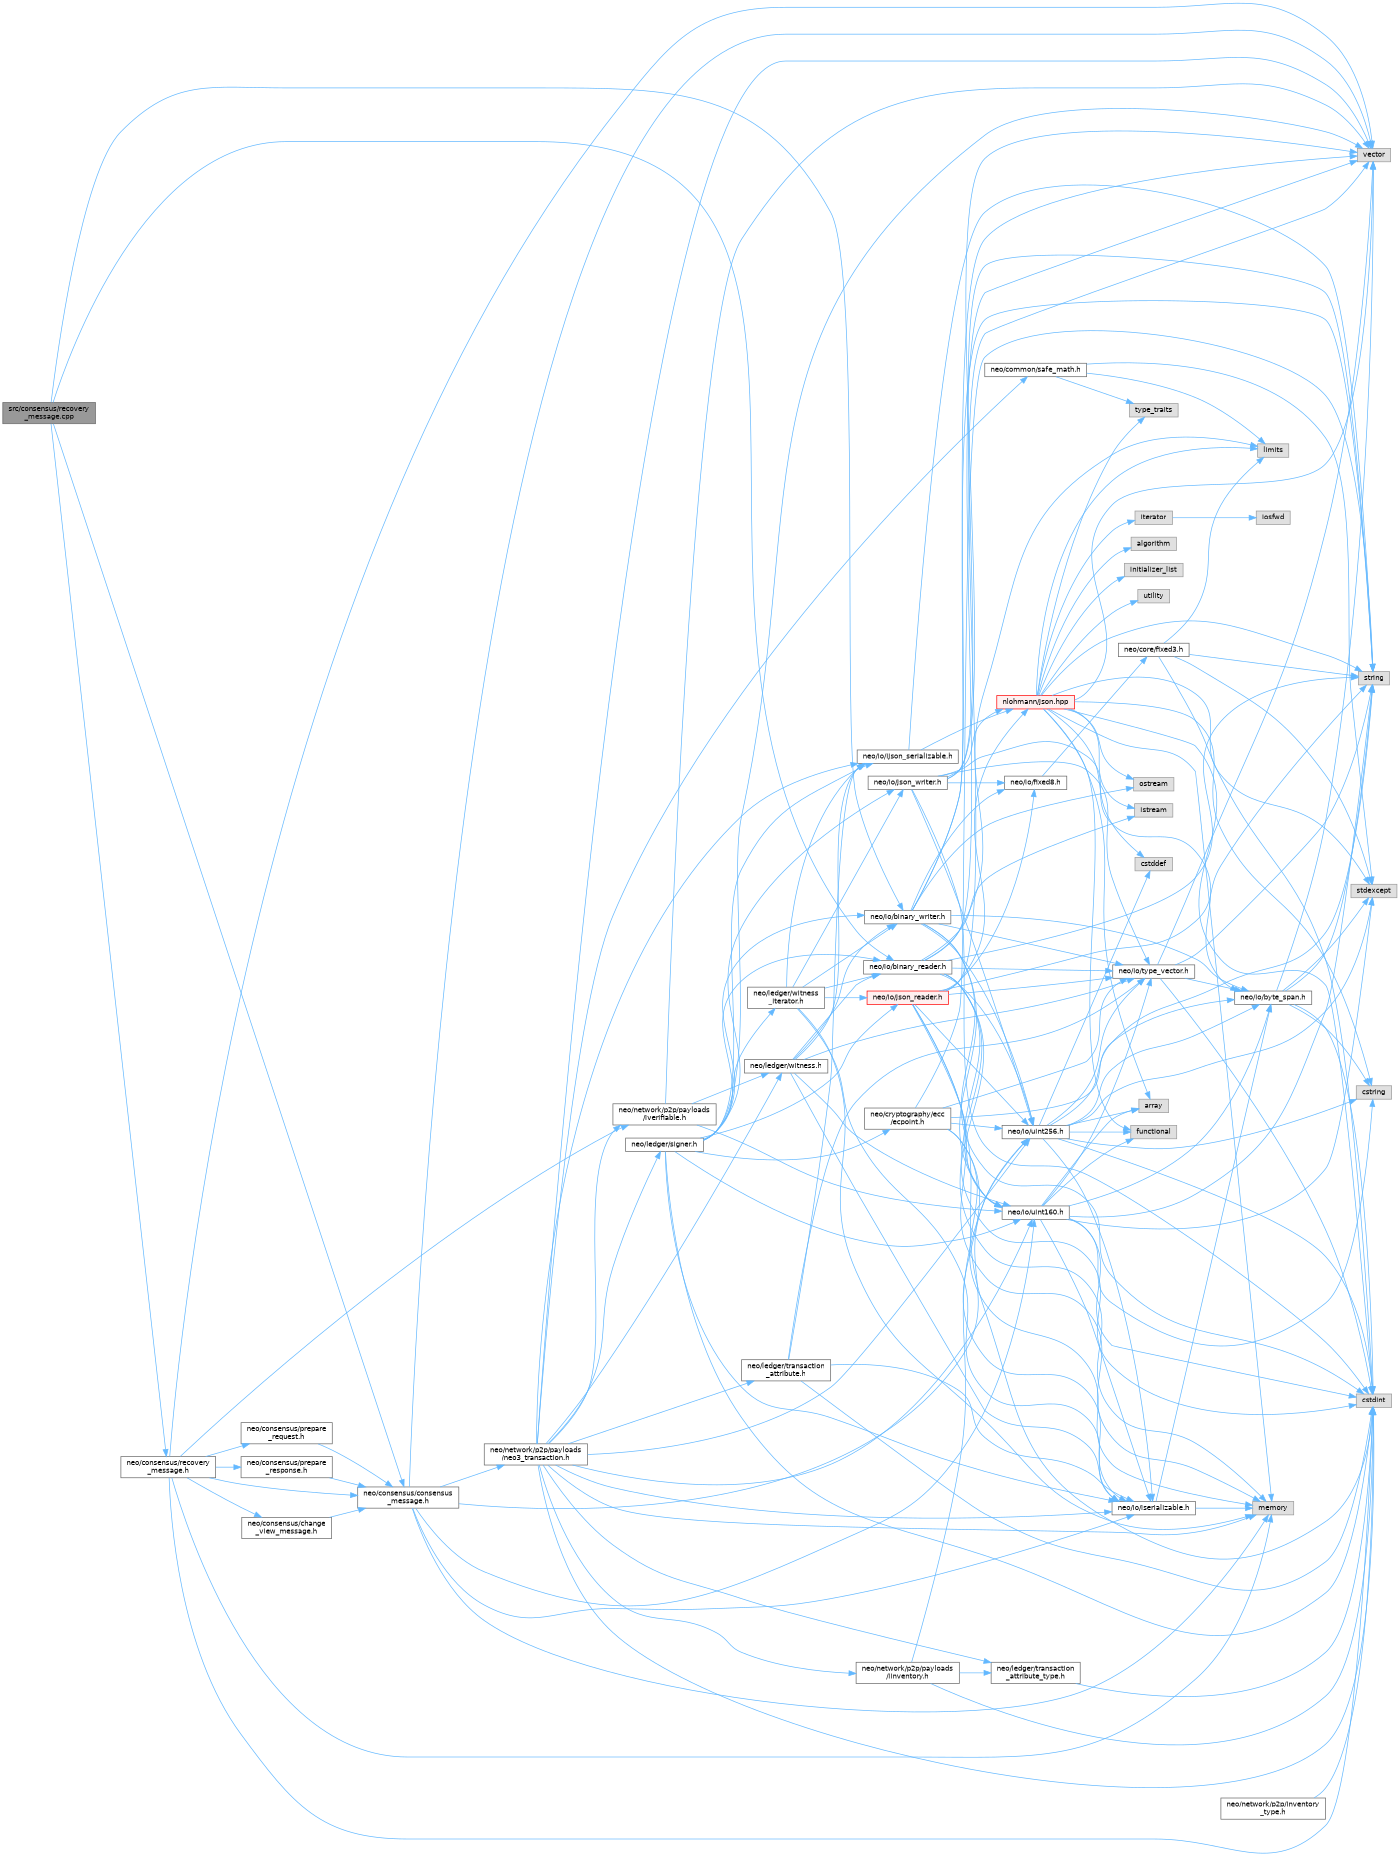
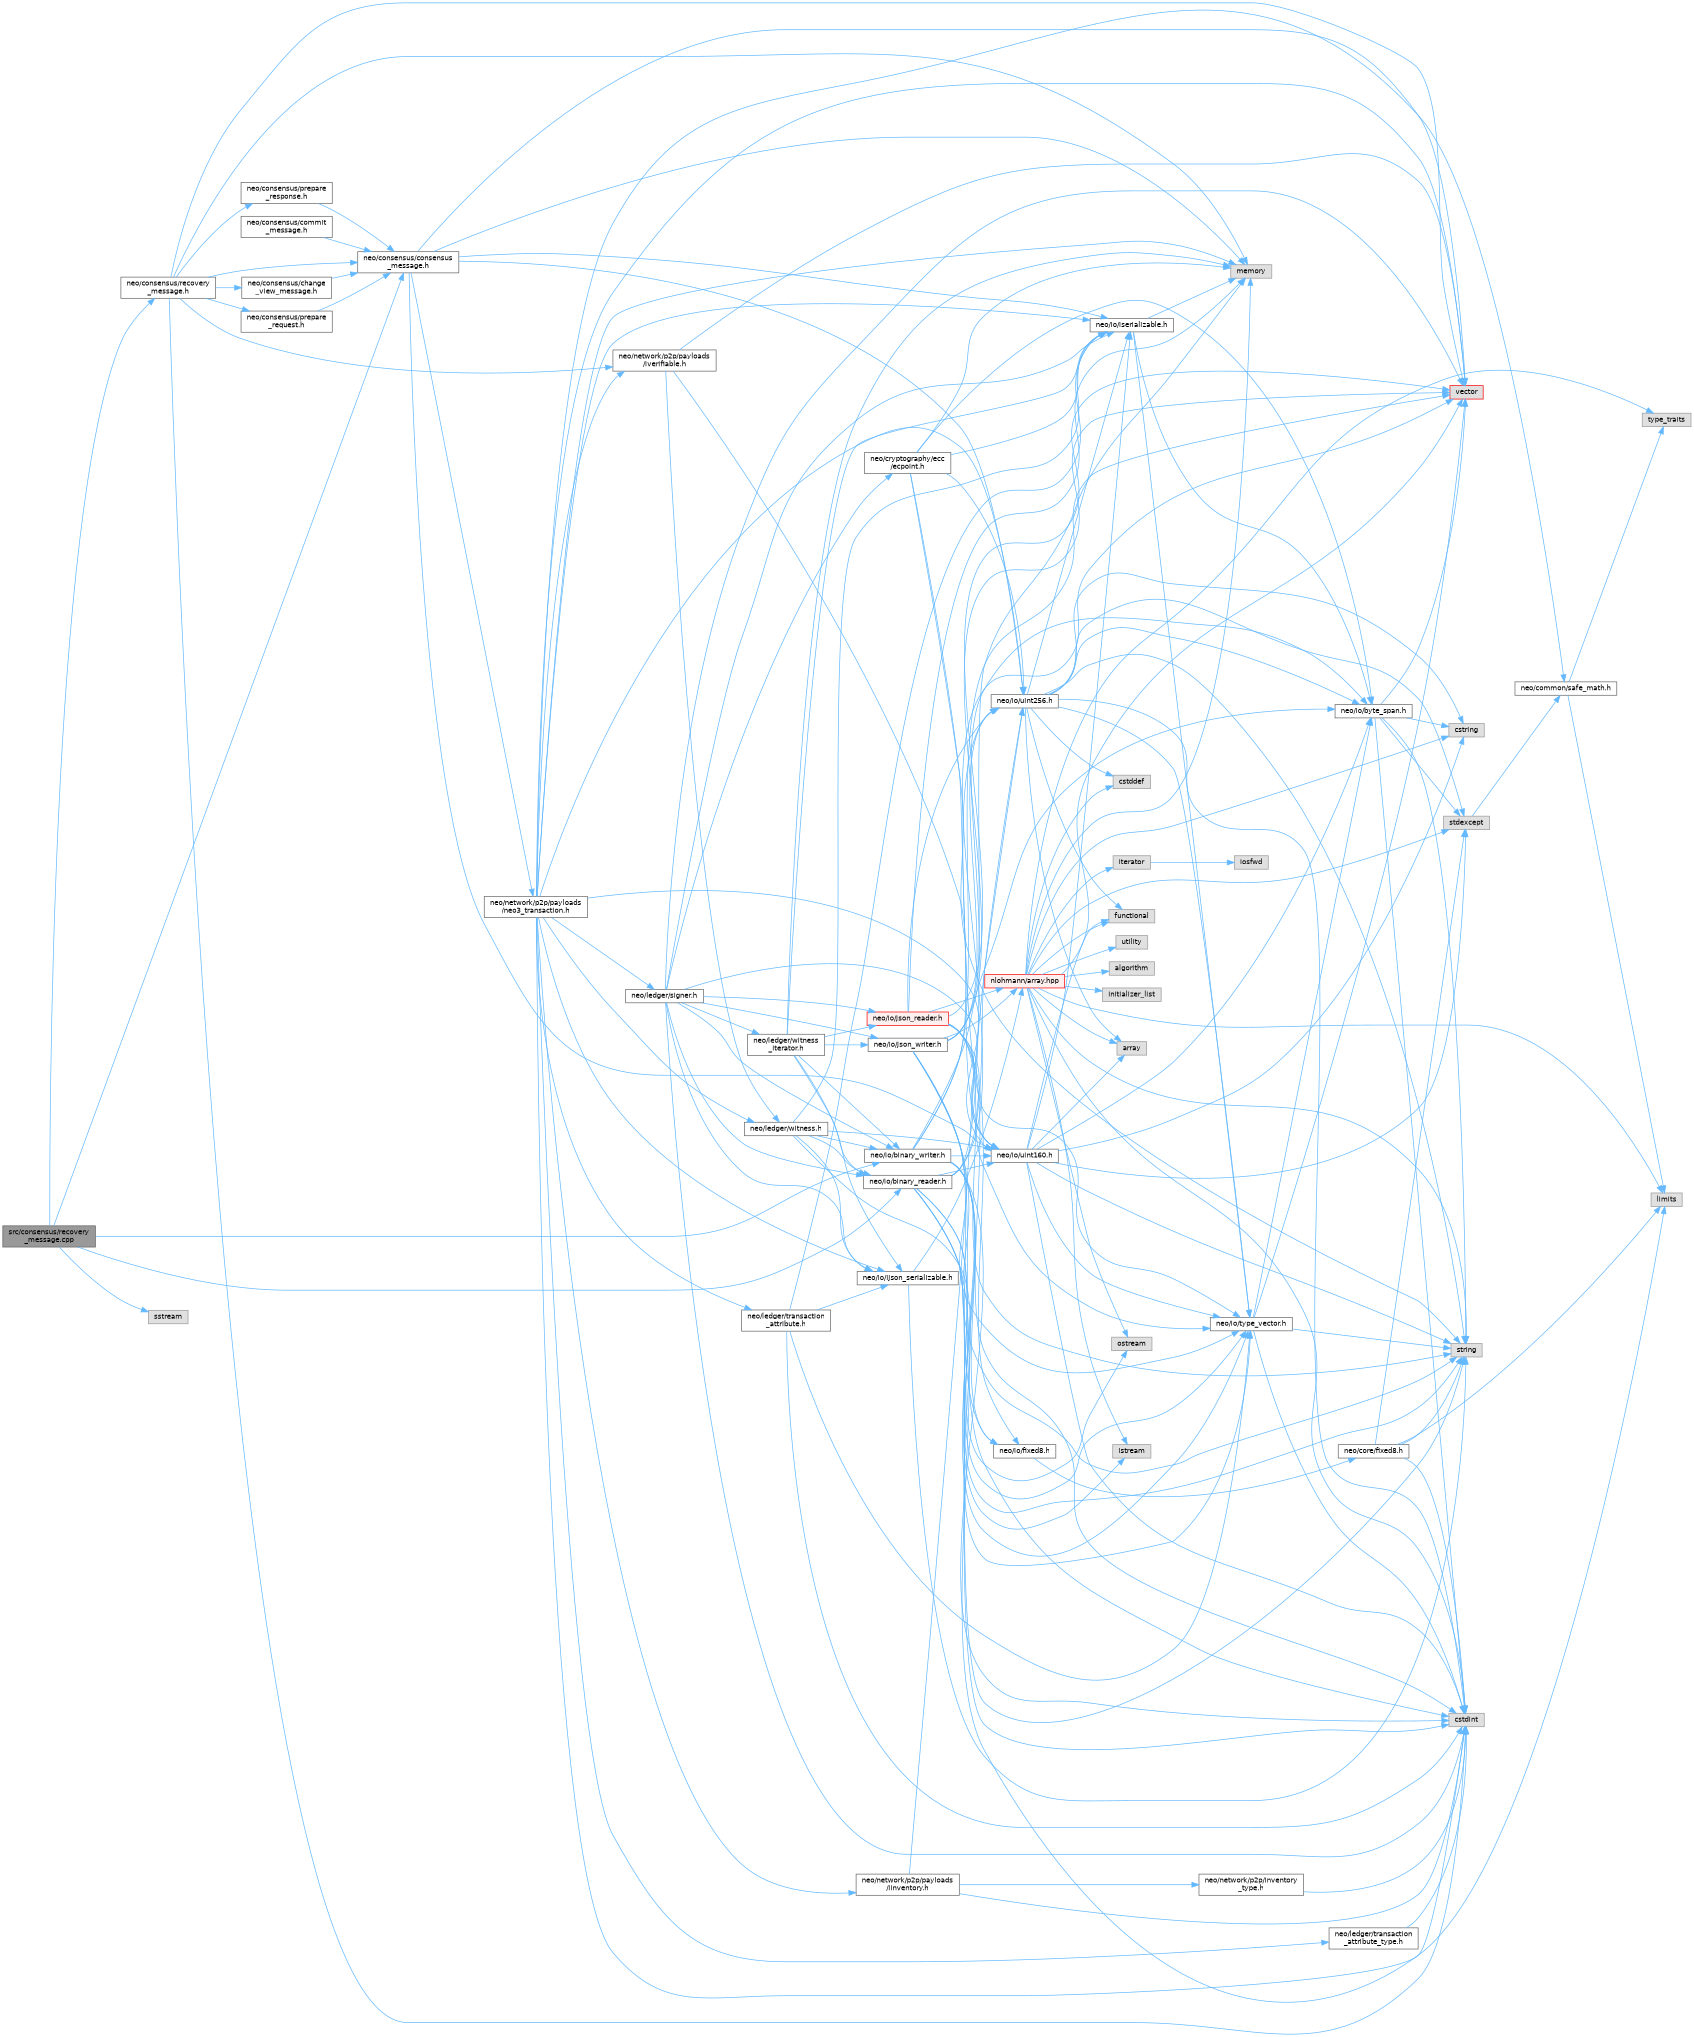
(1374, 155) -> (1467, 392)
none -> (287, 227)
(1347, 526) -> (1514, 759)
(1154, 650) -> (1374, 1451)
none -> (1177, 699)
(1036, 702) -> (1025, 981)
none -> (168, 1317)
(972, 1673) -> (1070, 1885)
